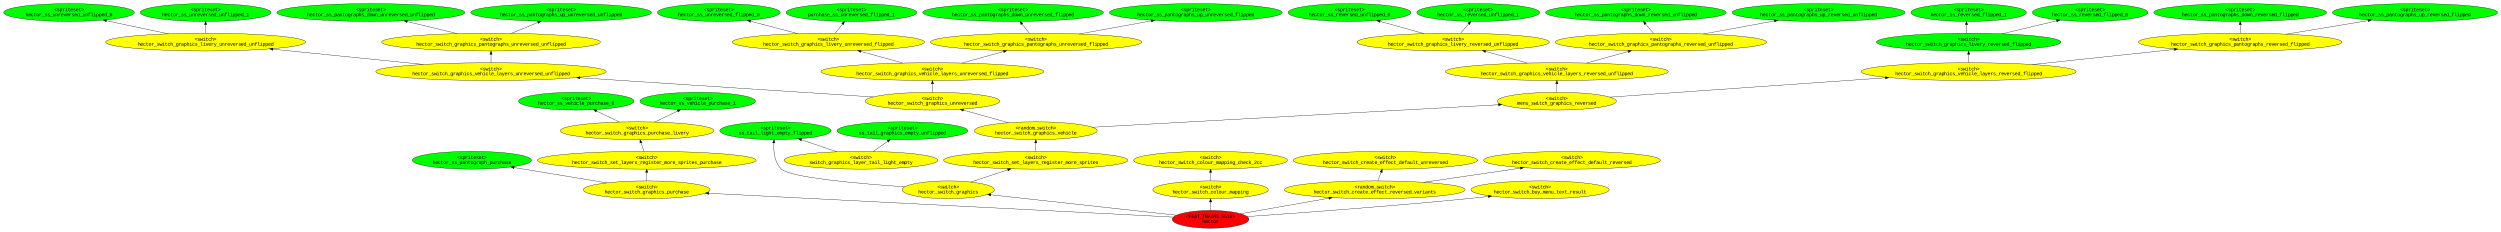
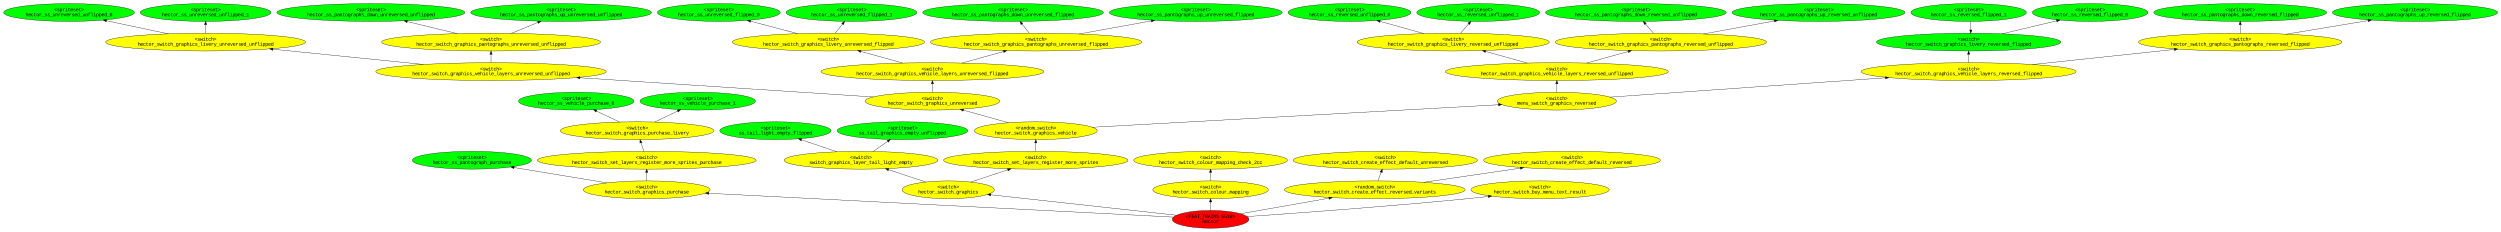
(851, 13) -> (851, 13)
(1966, 29) -> (1971, 26)
(828, 180) -> (907, 176)
